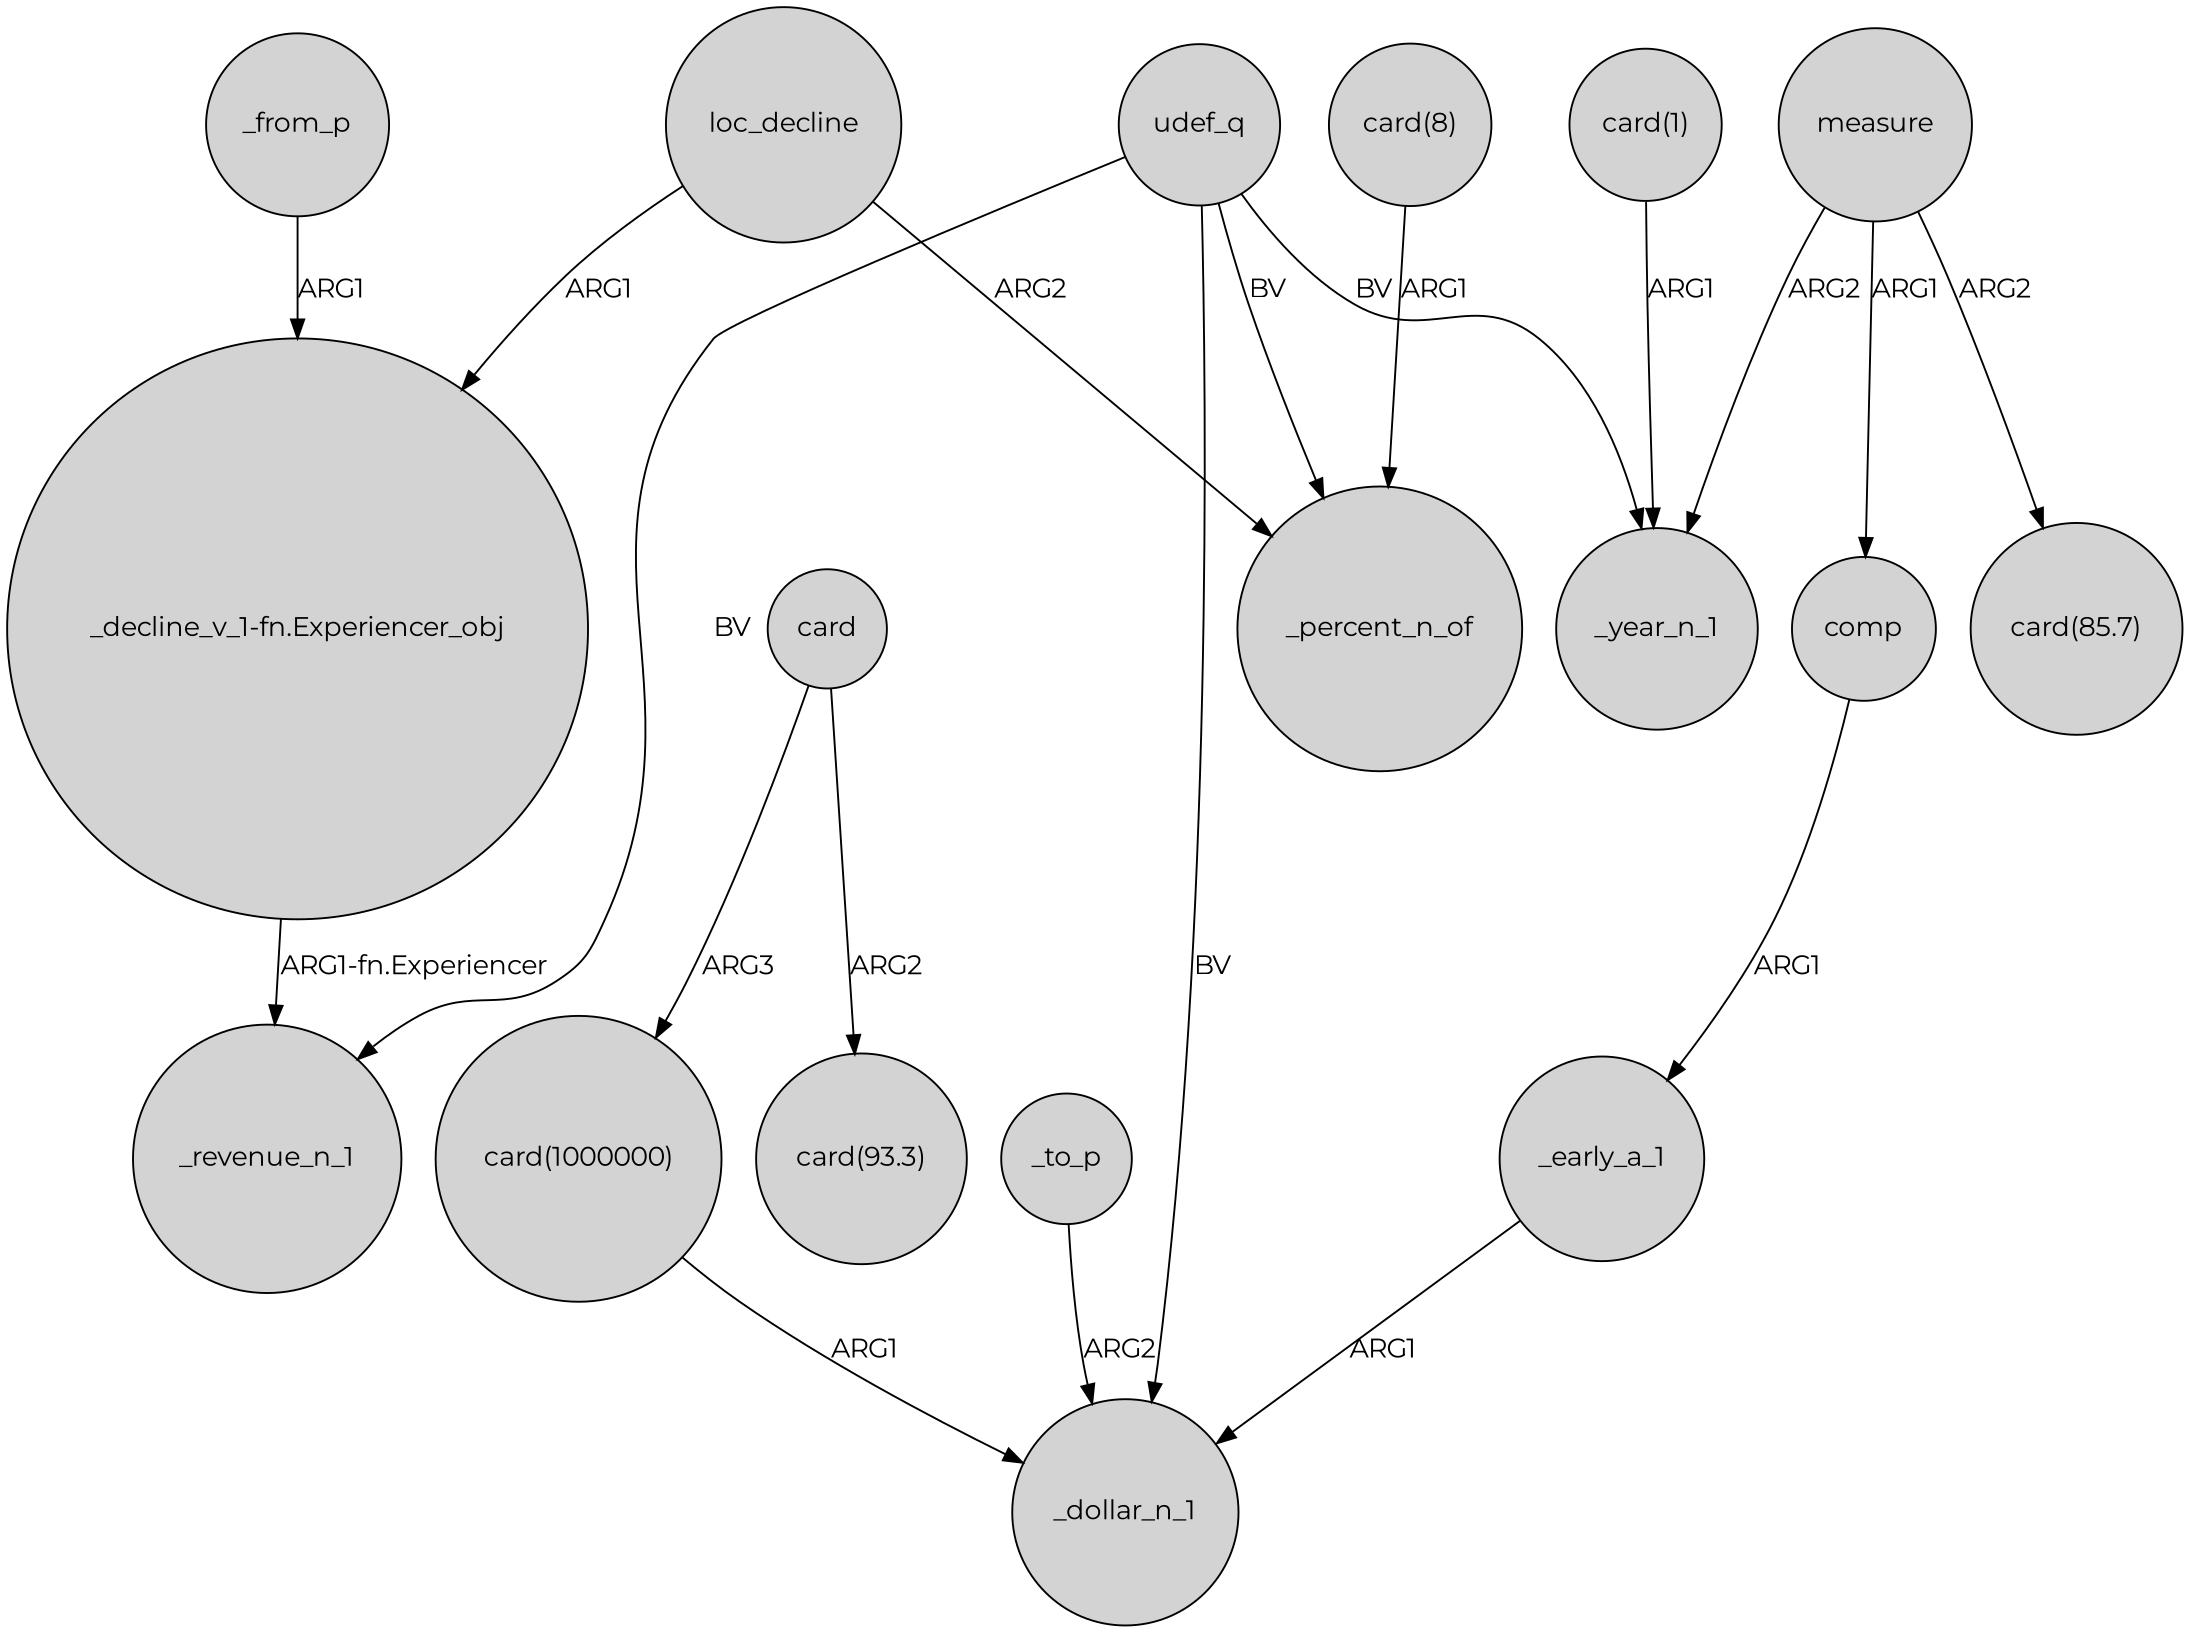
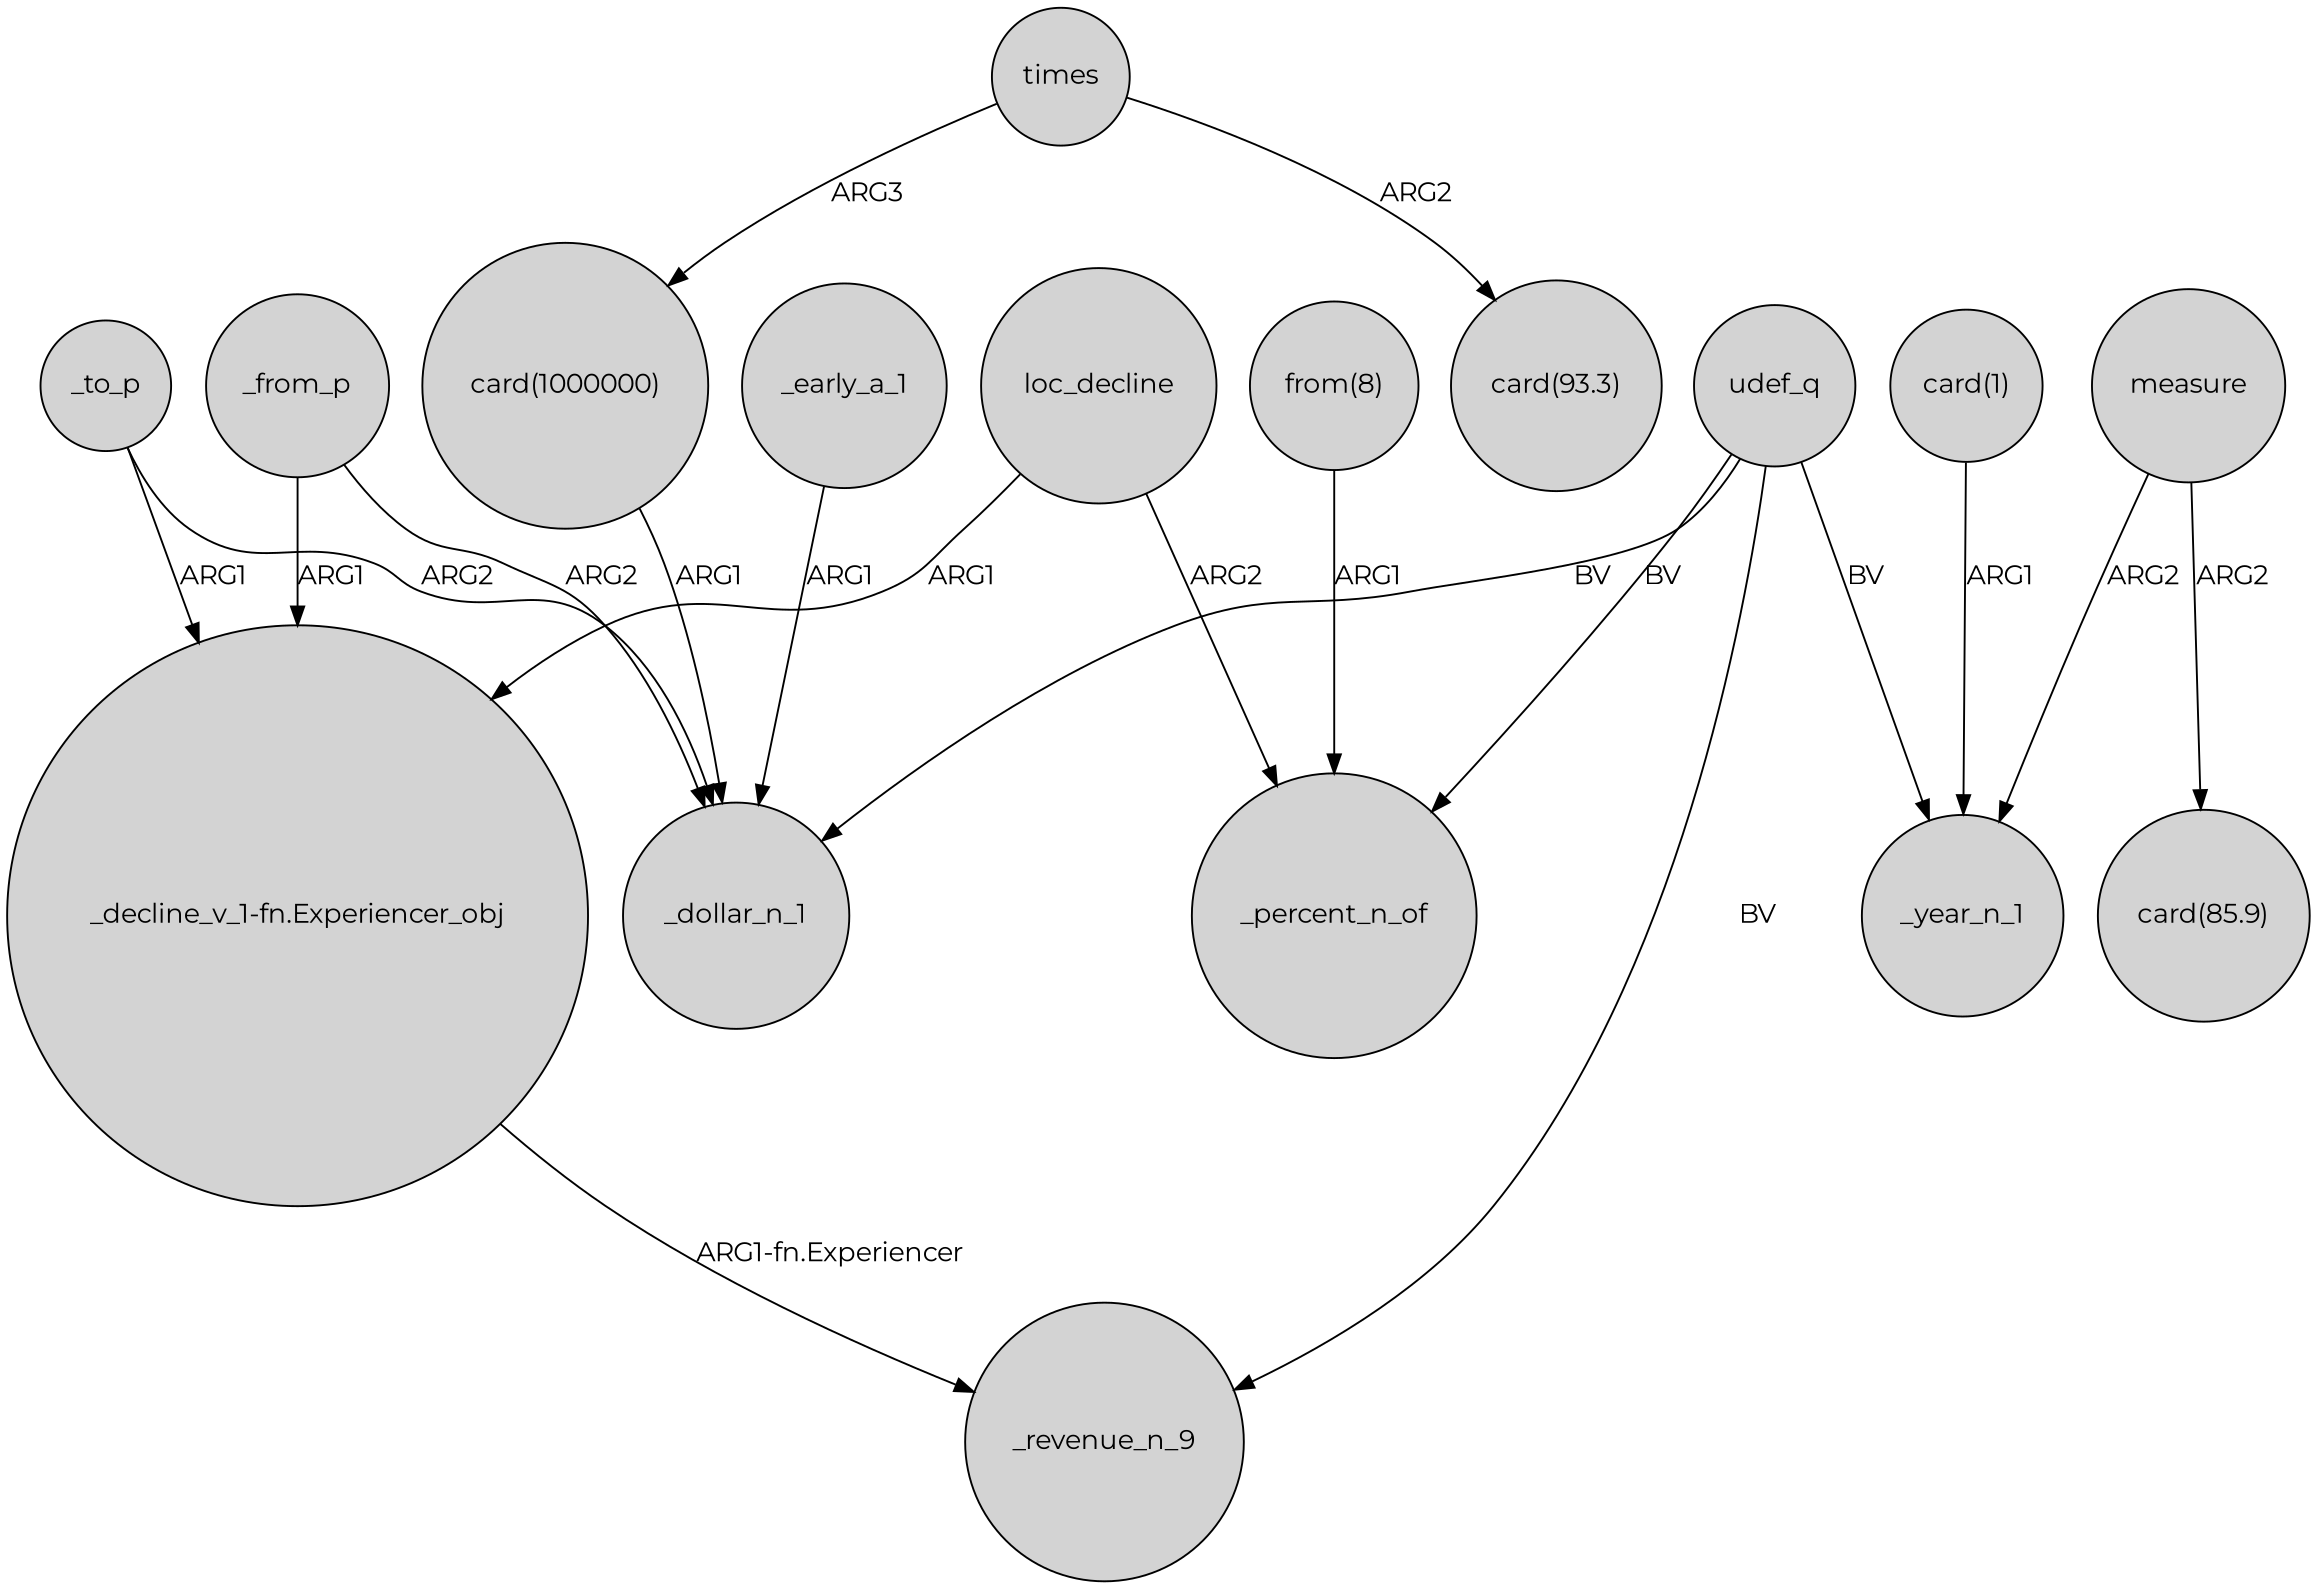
(1410, 125) -> (1334, 386)
none -> (160, 536)
none -> (556, 587)
(827, 629) -> (1061, 77)
(1864, 629) -> none
(2077, 629) -> (2204, 916)
(267, 1159) -> (1104, 1442)
